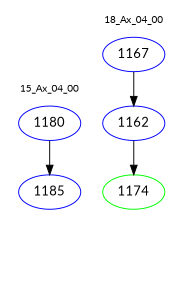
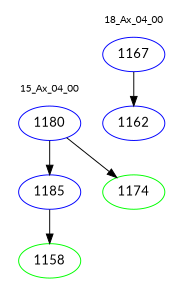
(134, 153) -> (82, 150)
none -> (50, 261)
